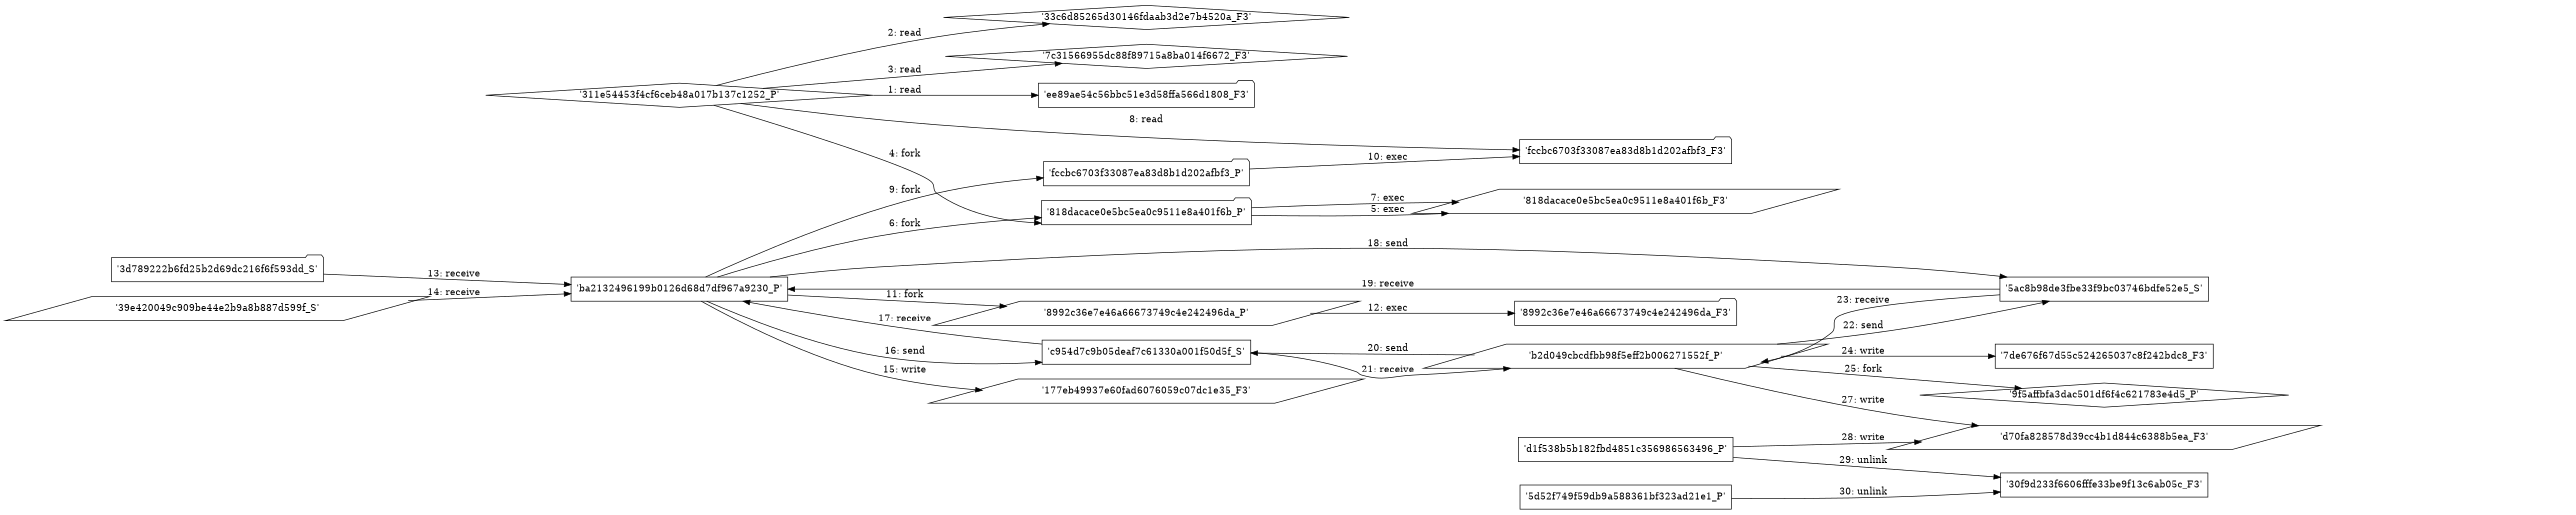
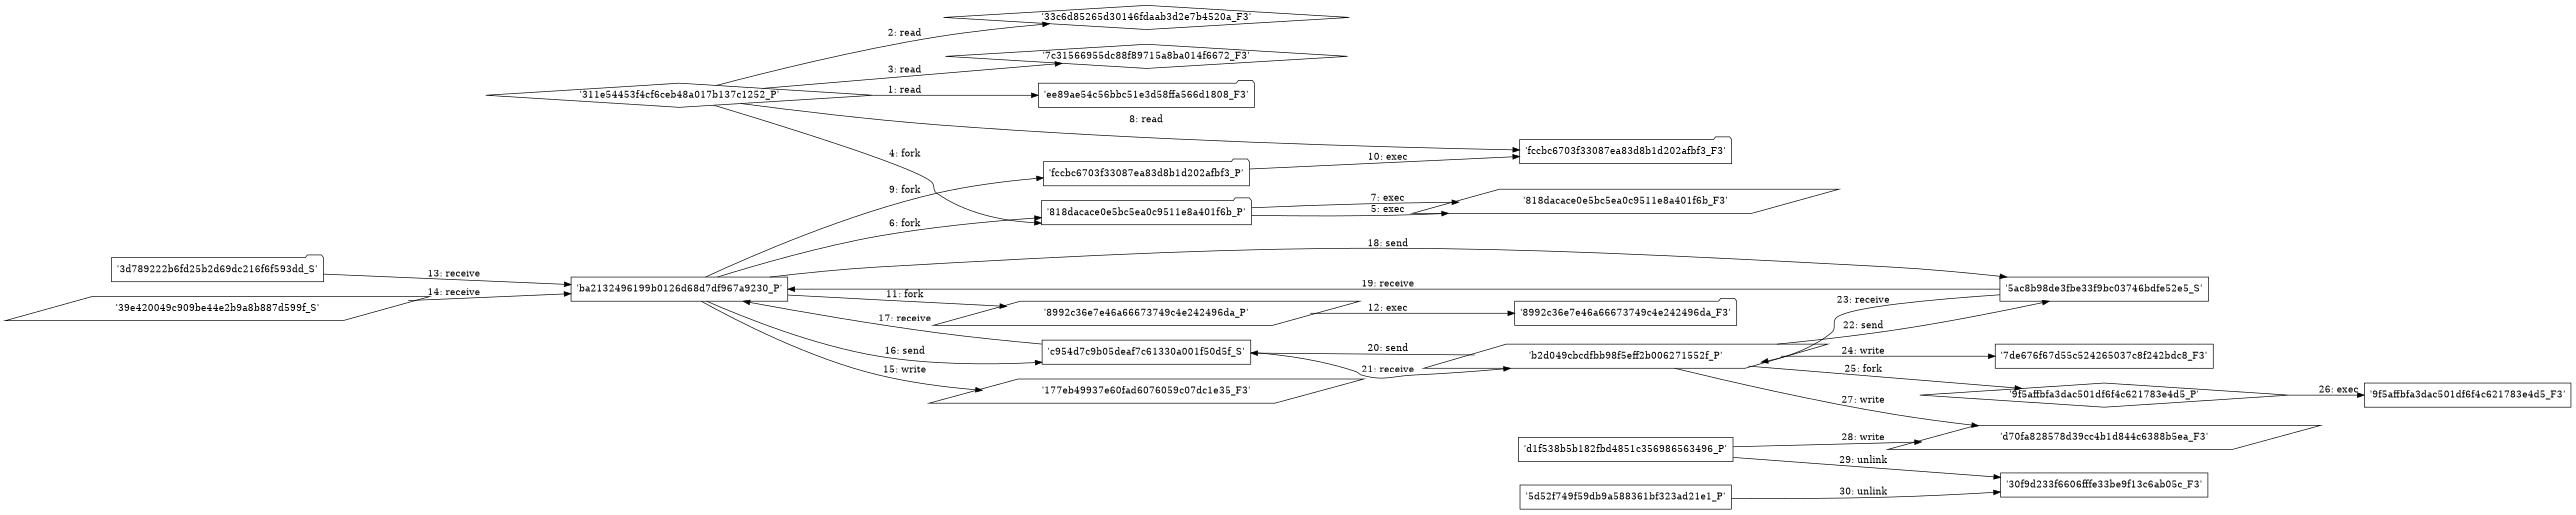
none -> (2468, 395)
